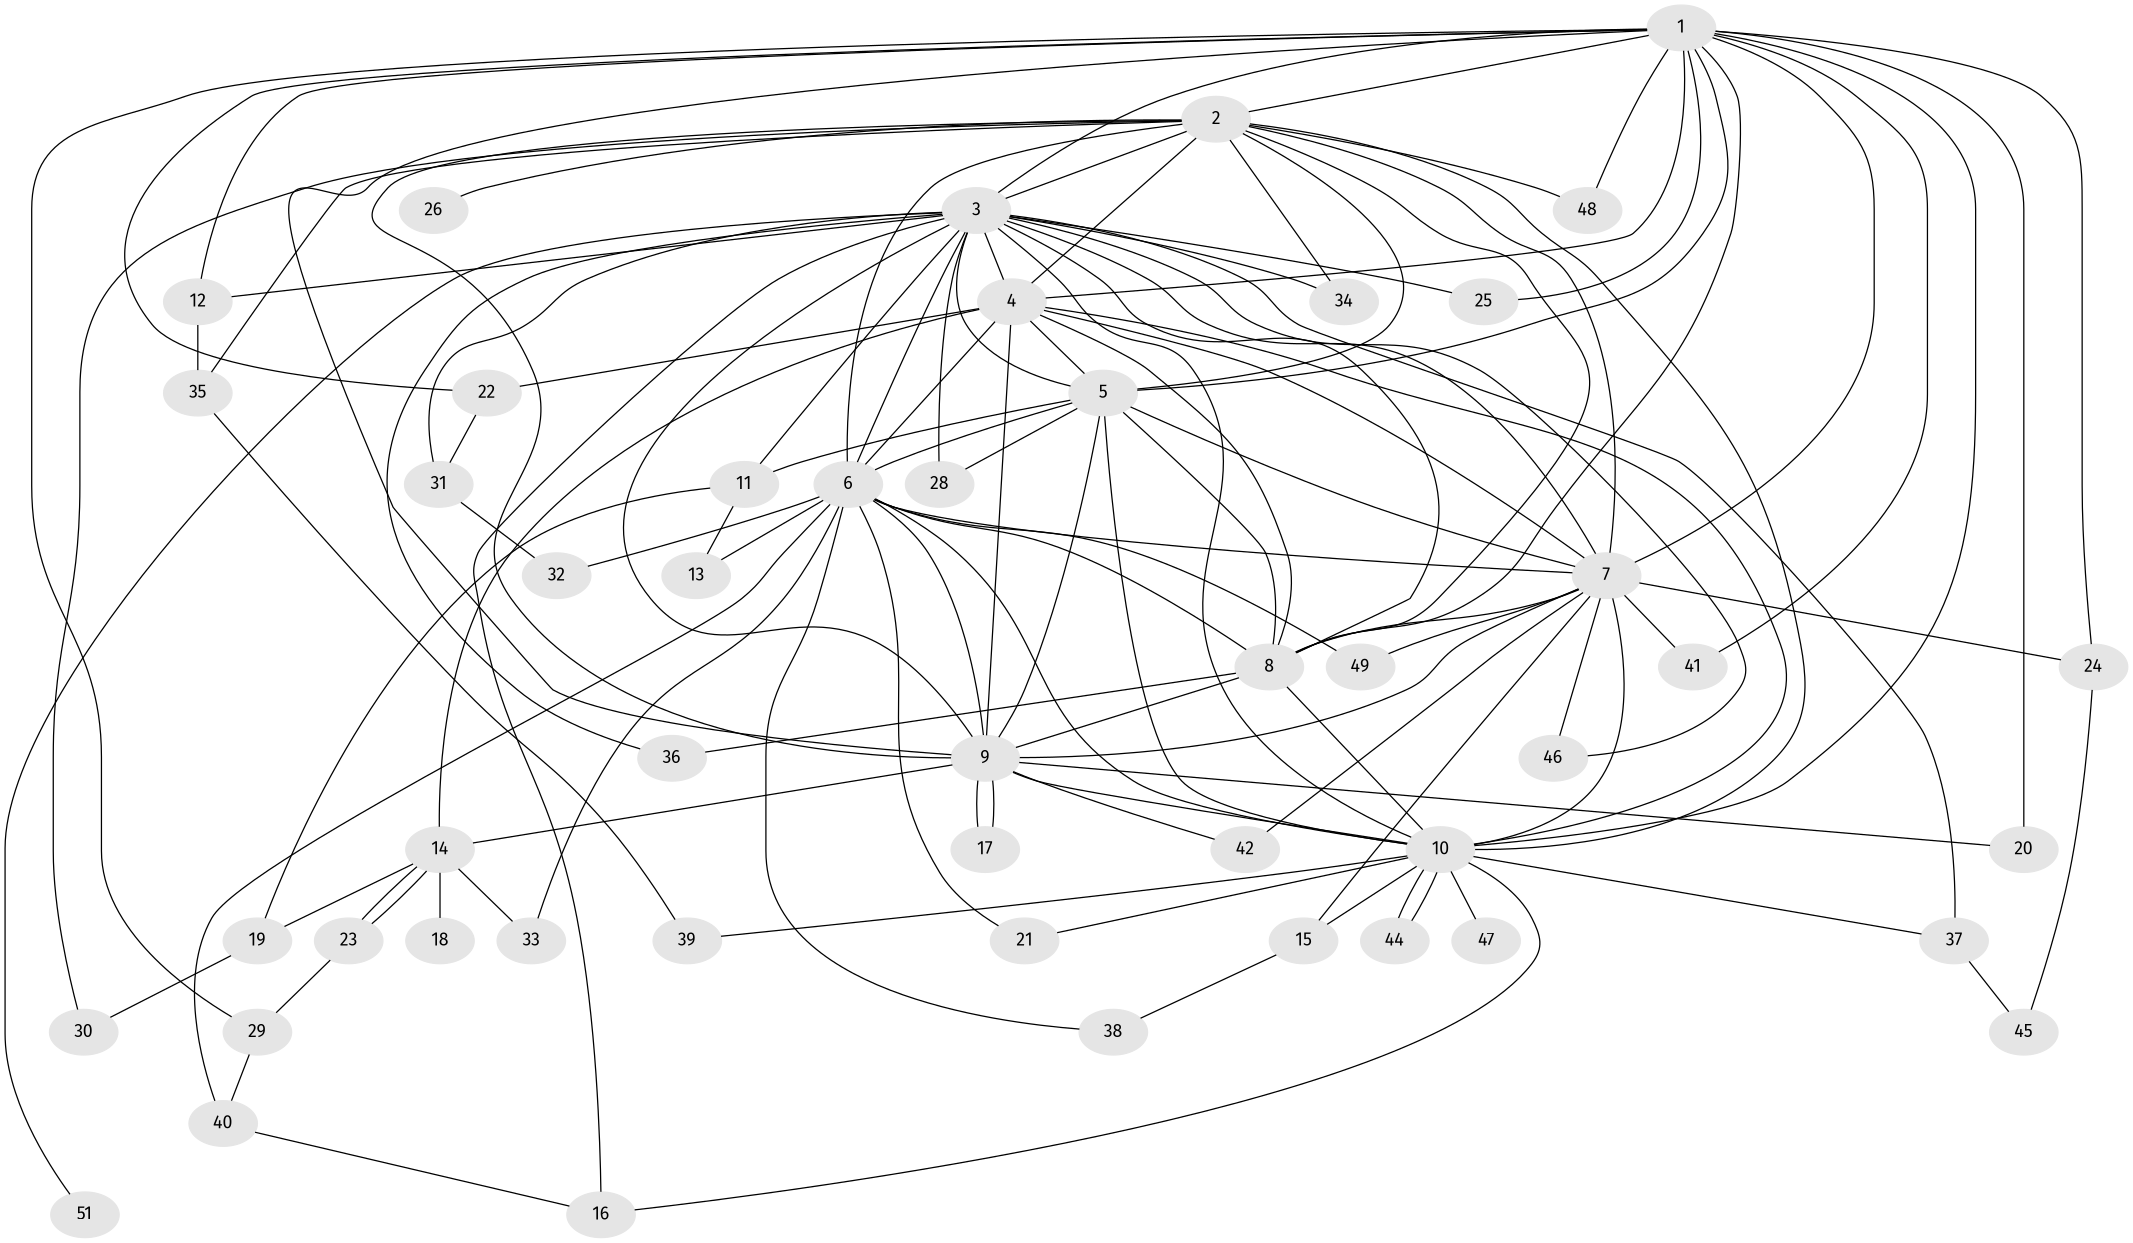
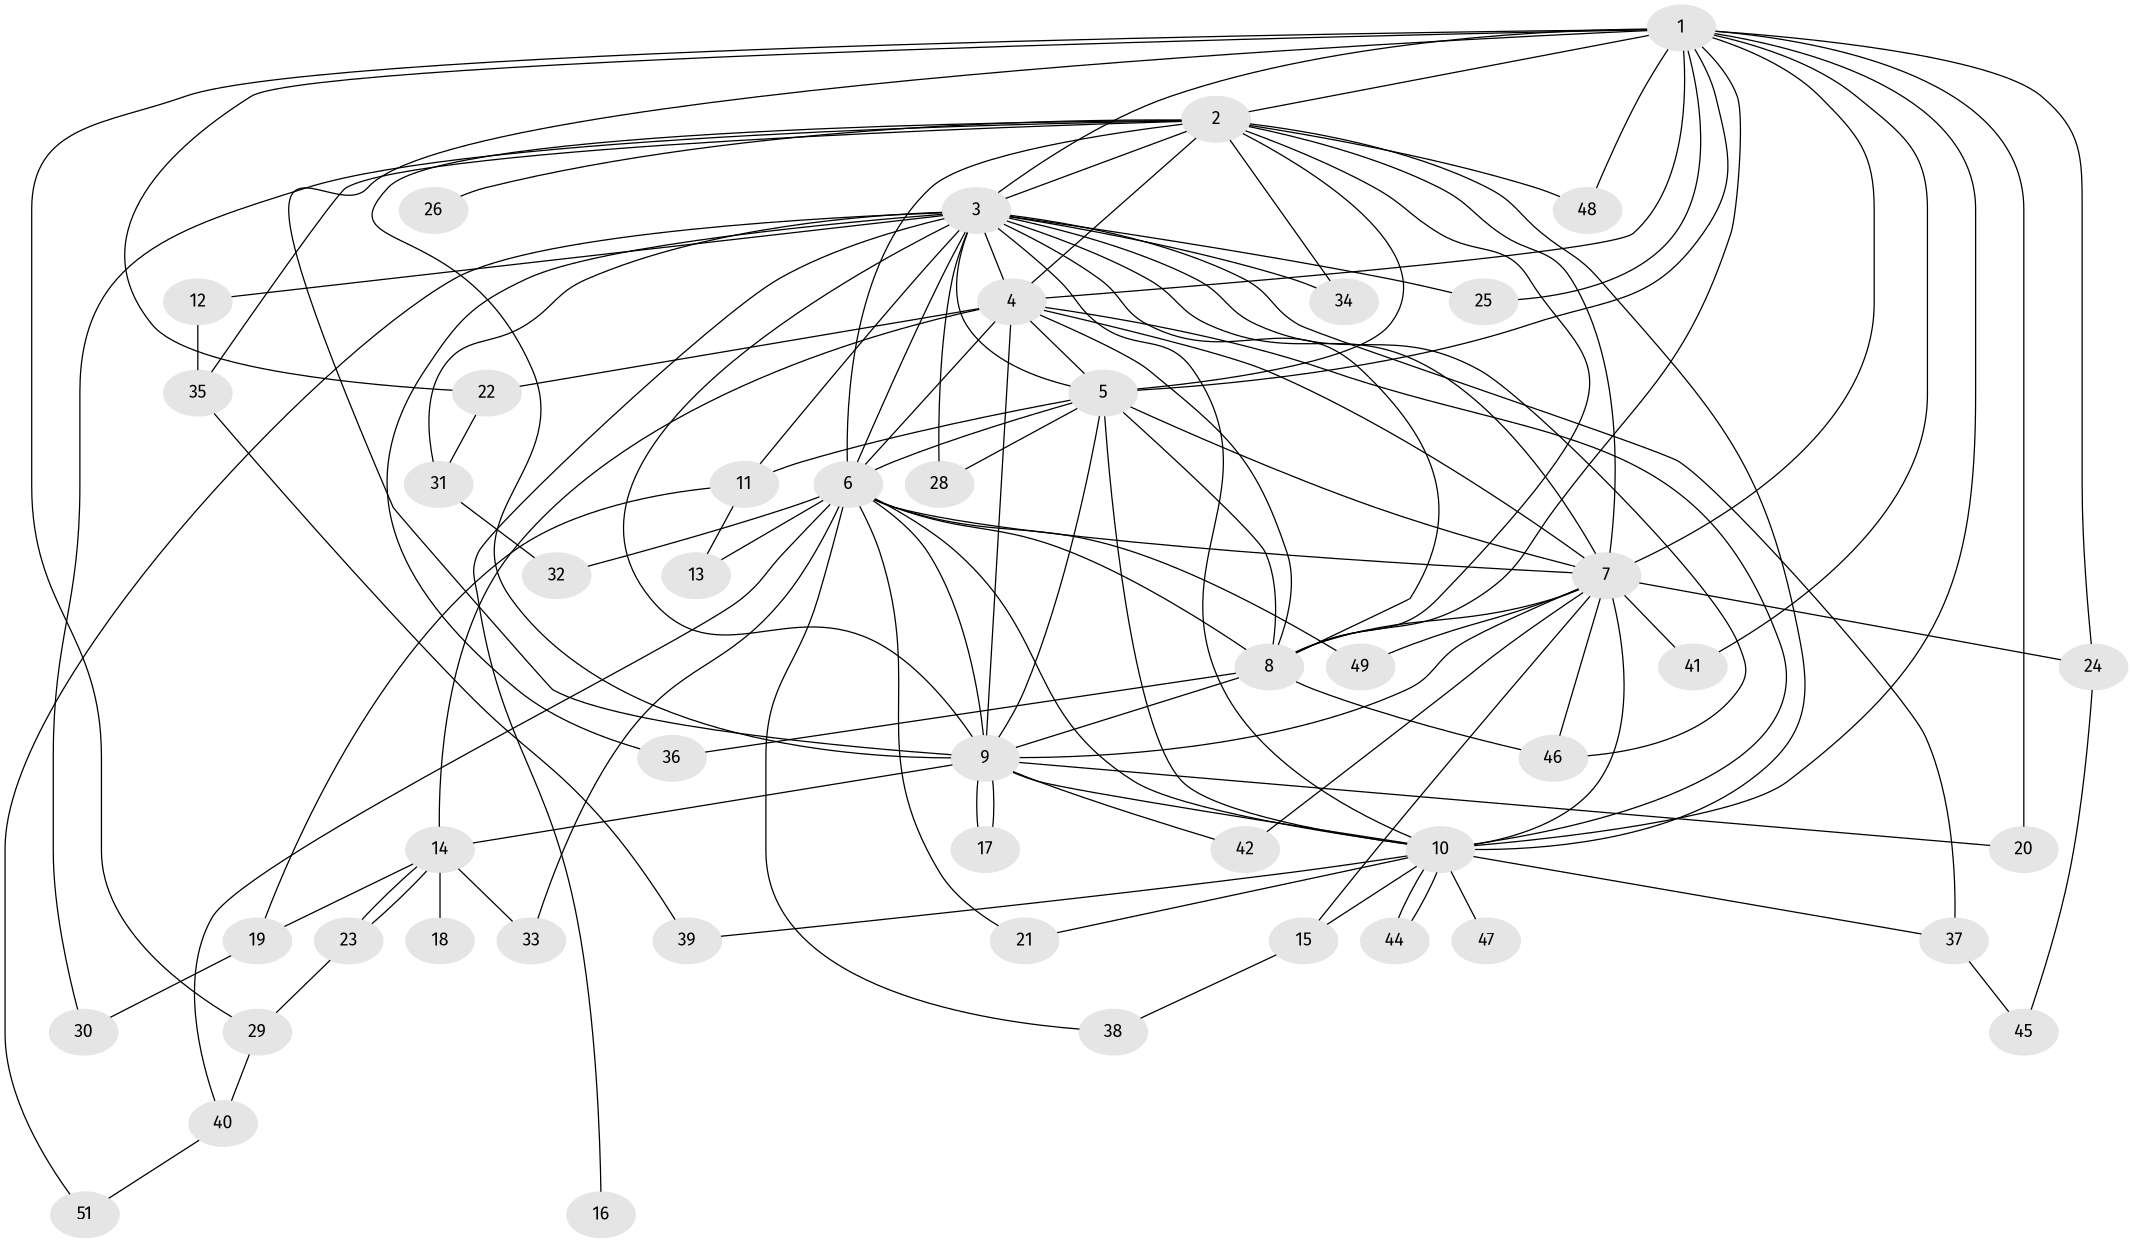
(866, 53) -> none
(1351, 755) -> (1396, 717)
(1165, 1120) -> none
(412, 1169) -> (154, 1169)
